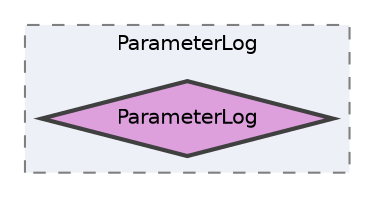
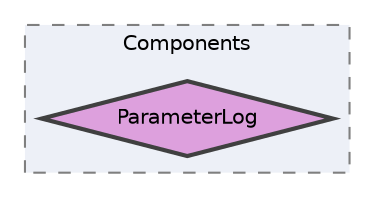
(187, 45) -> (187, 45)
